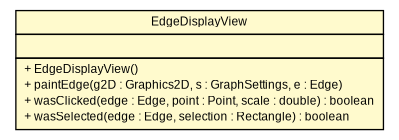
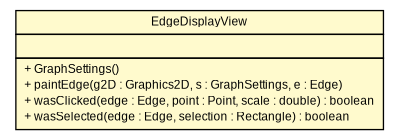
(81, 69) -> (72, 69)
